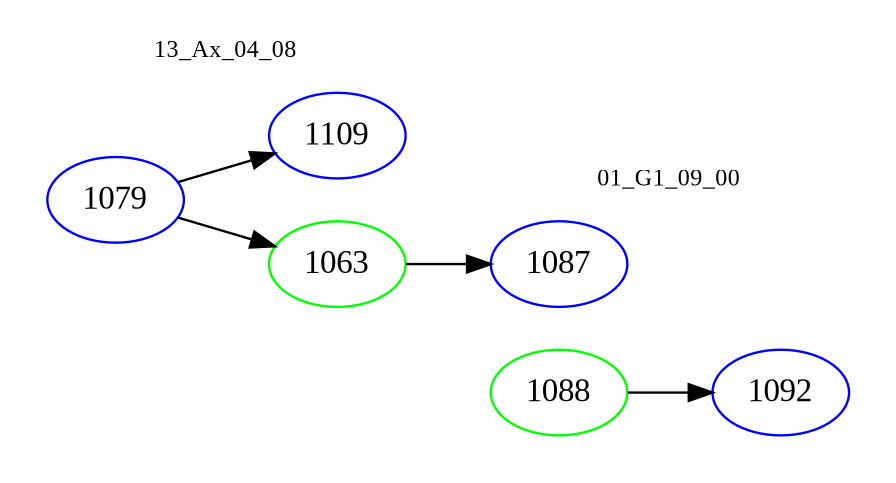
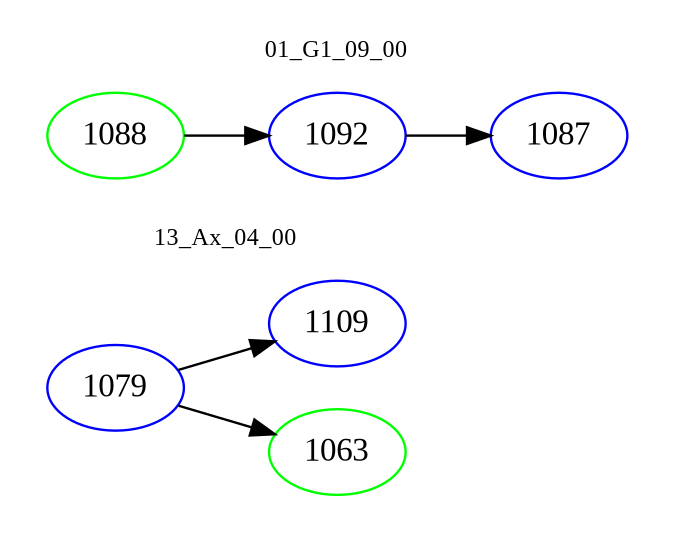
(226, 51) -> (226, 239)
(439, 264) -> (436, 136)
